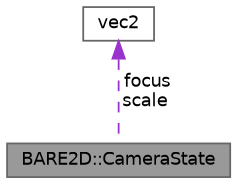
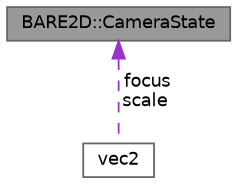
(119, 101) -> (119, 101)
